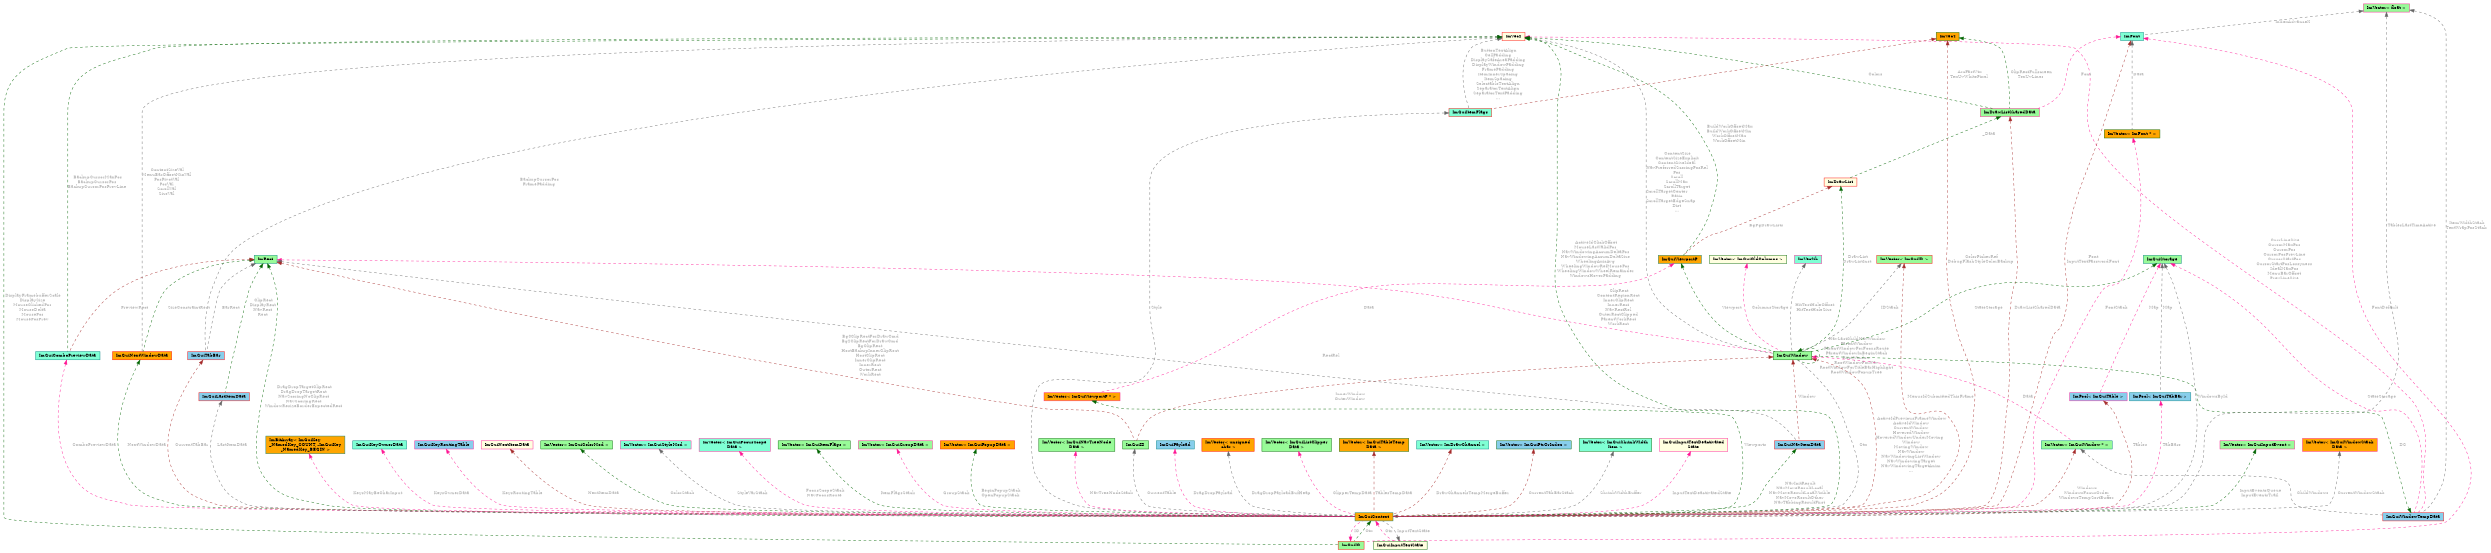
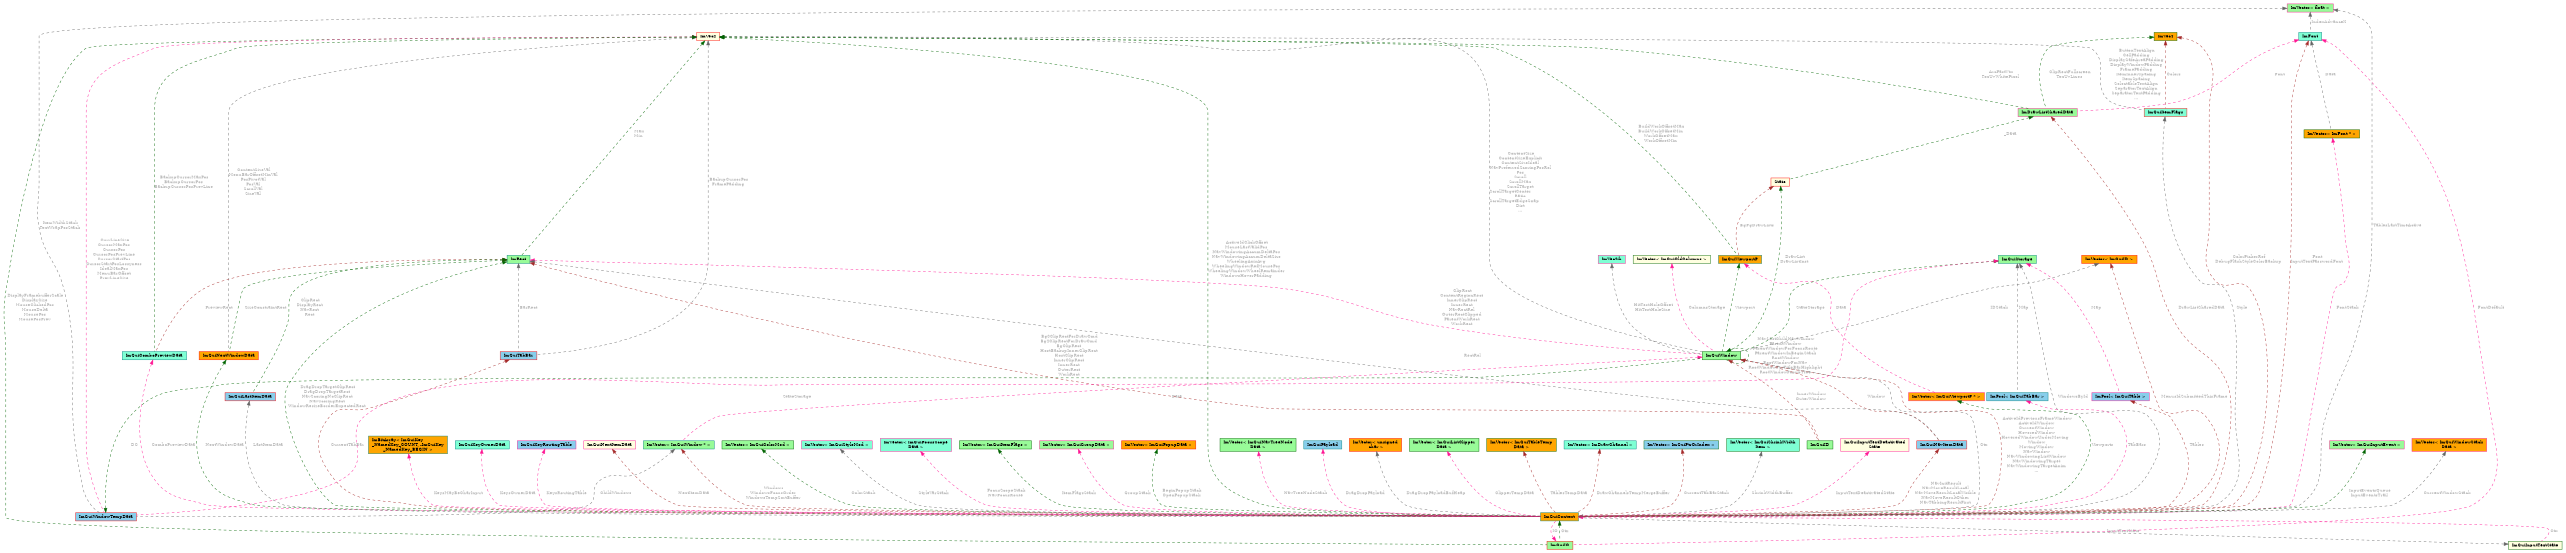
none -> (612, 150)
(1841, 182) -> (1780, 182)
(1904, 259) -> (2109, 259)
(1190, 510) -> none
(1606, 513) -> (1867, 509)
